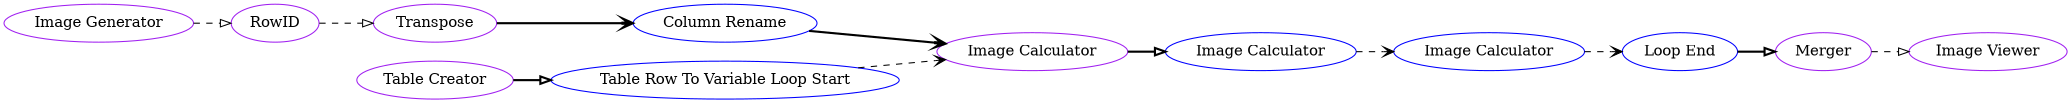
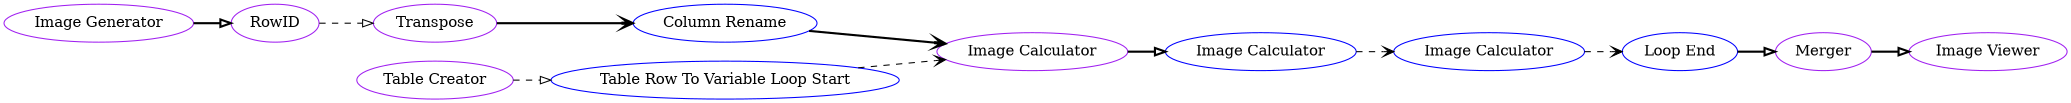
(207, 23) -> (207, 23)
(1885, 52) -> (1885, 52)
(527, 80) -> (527, 80)
